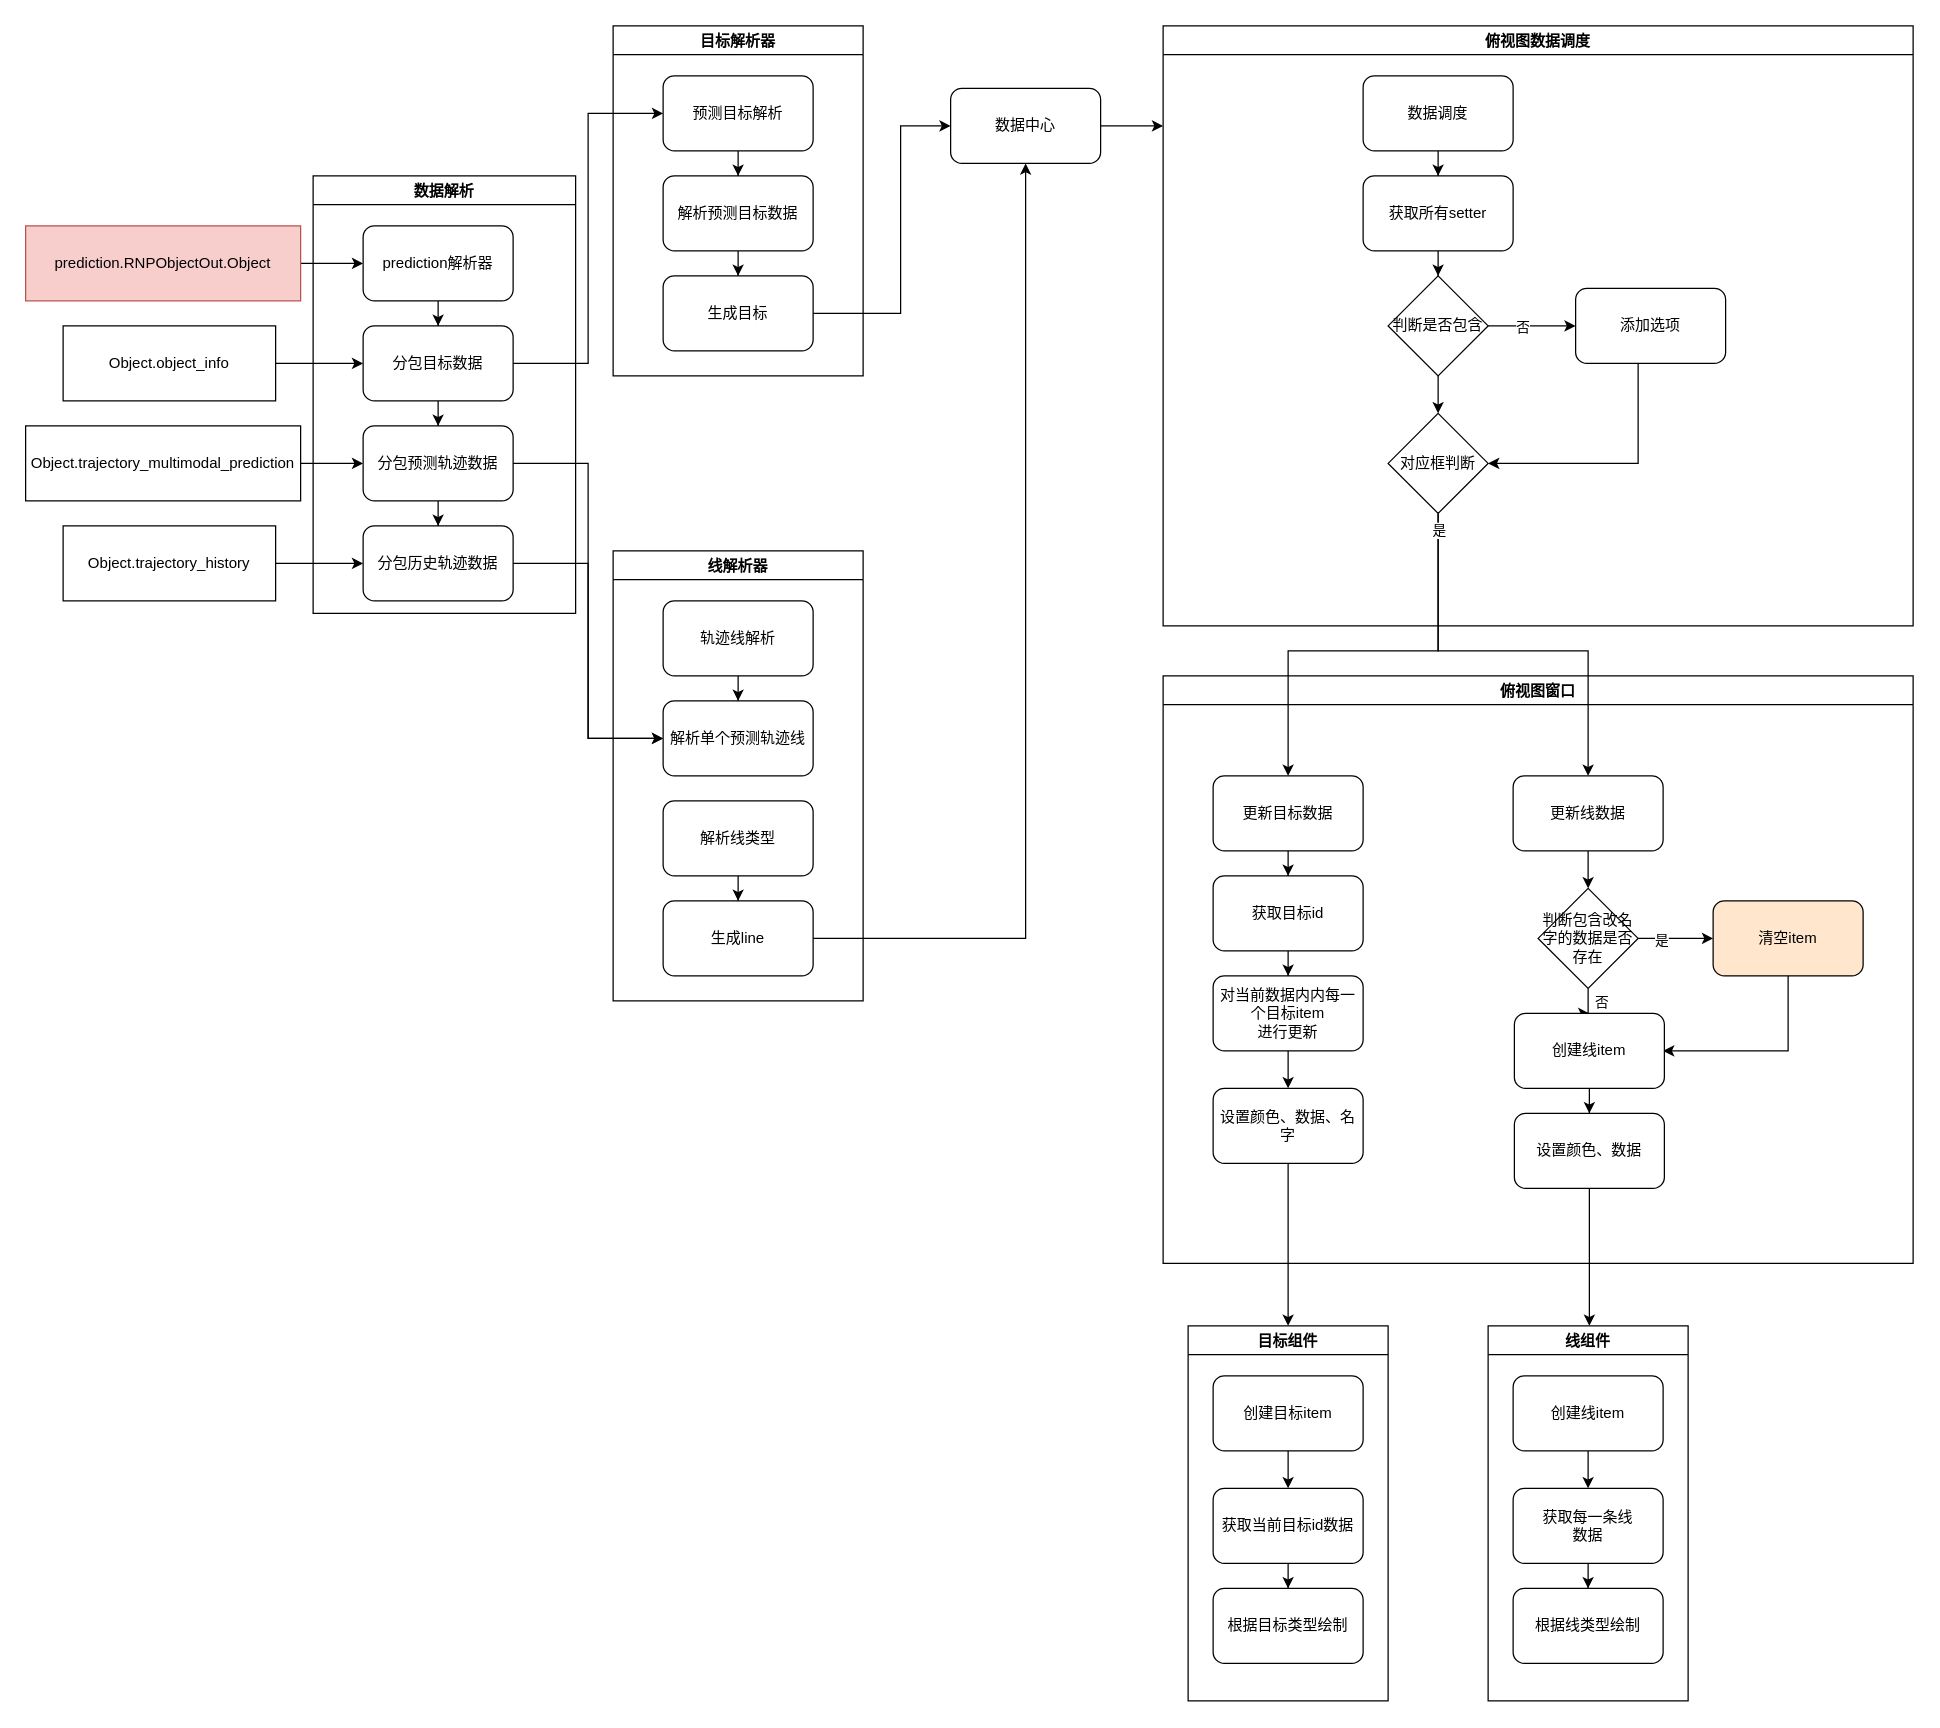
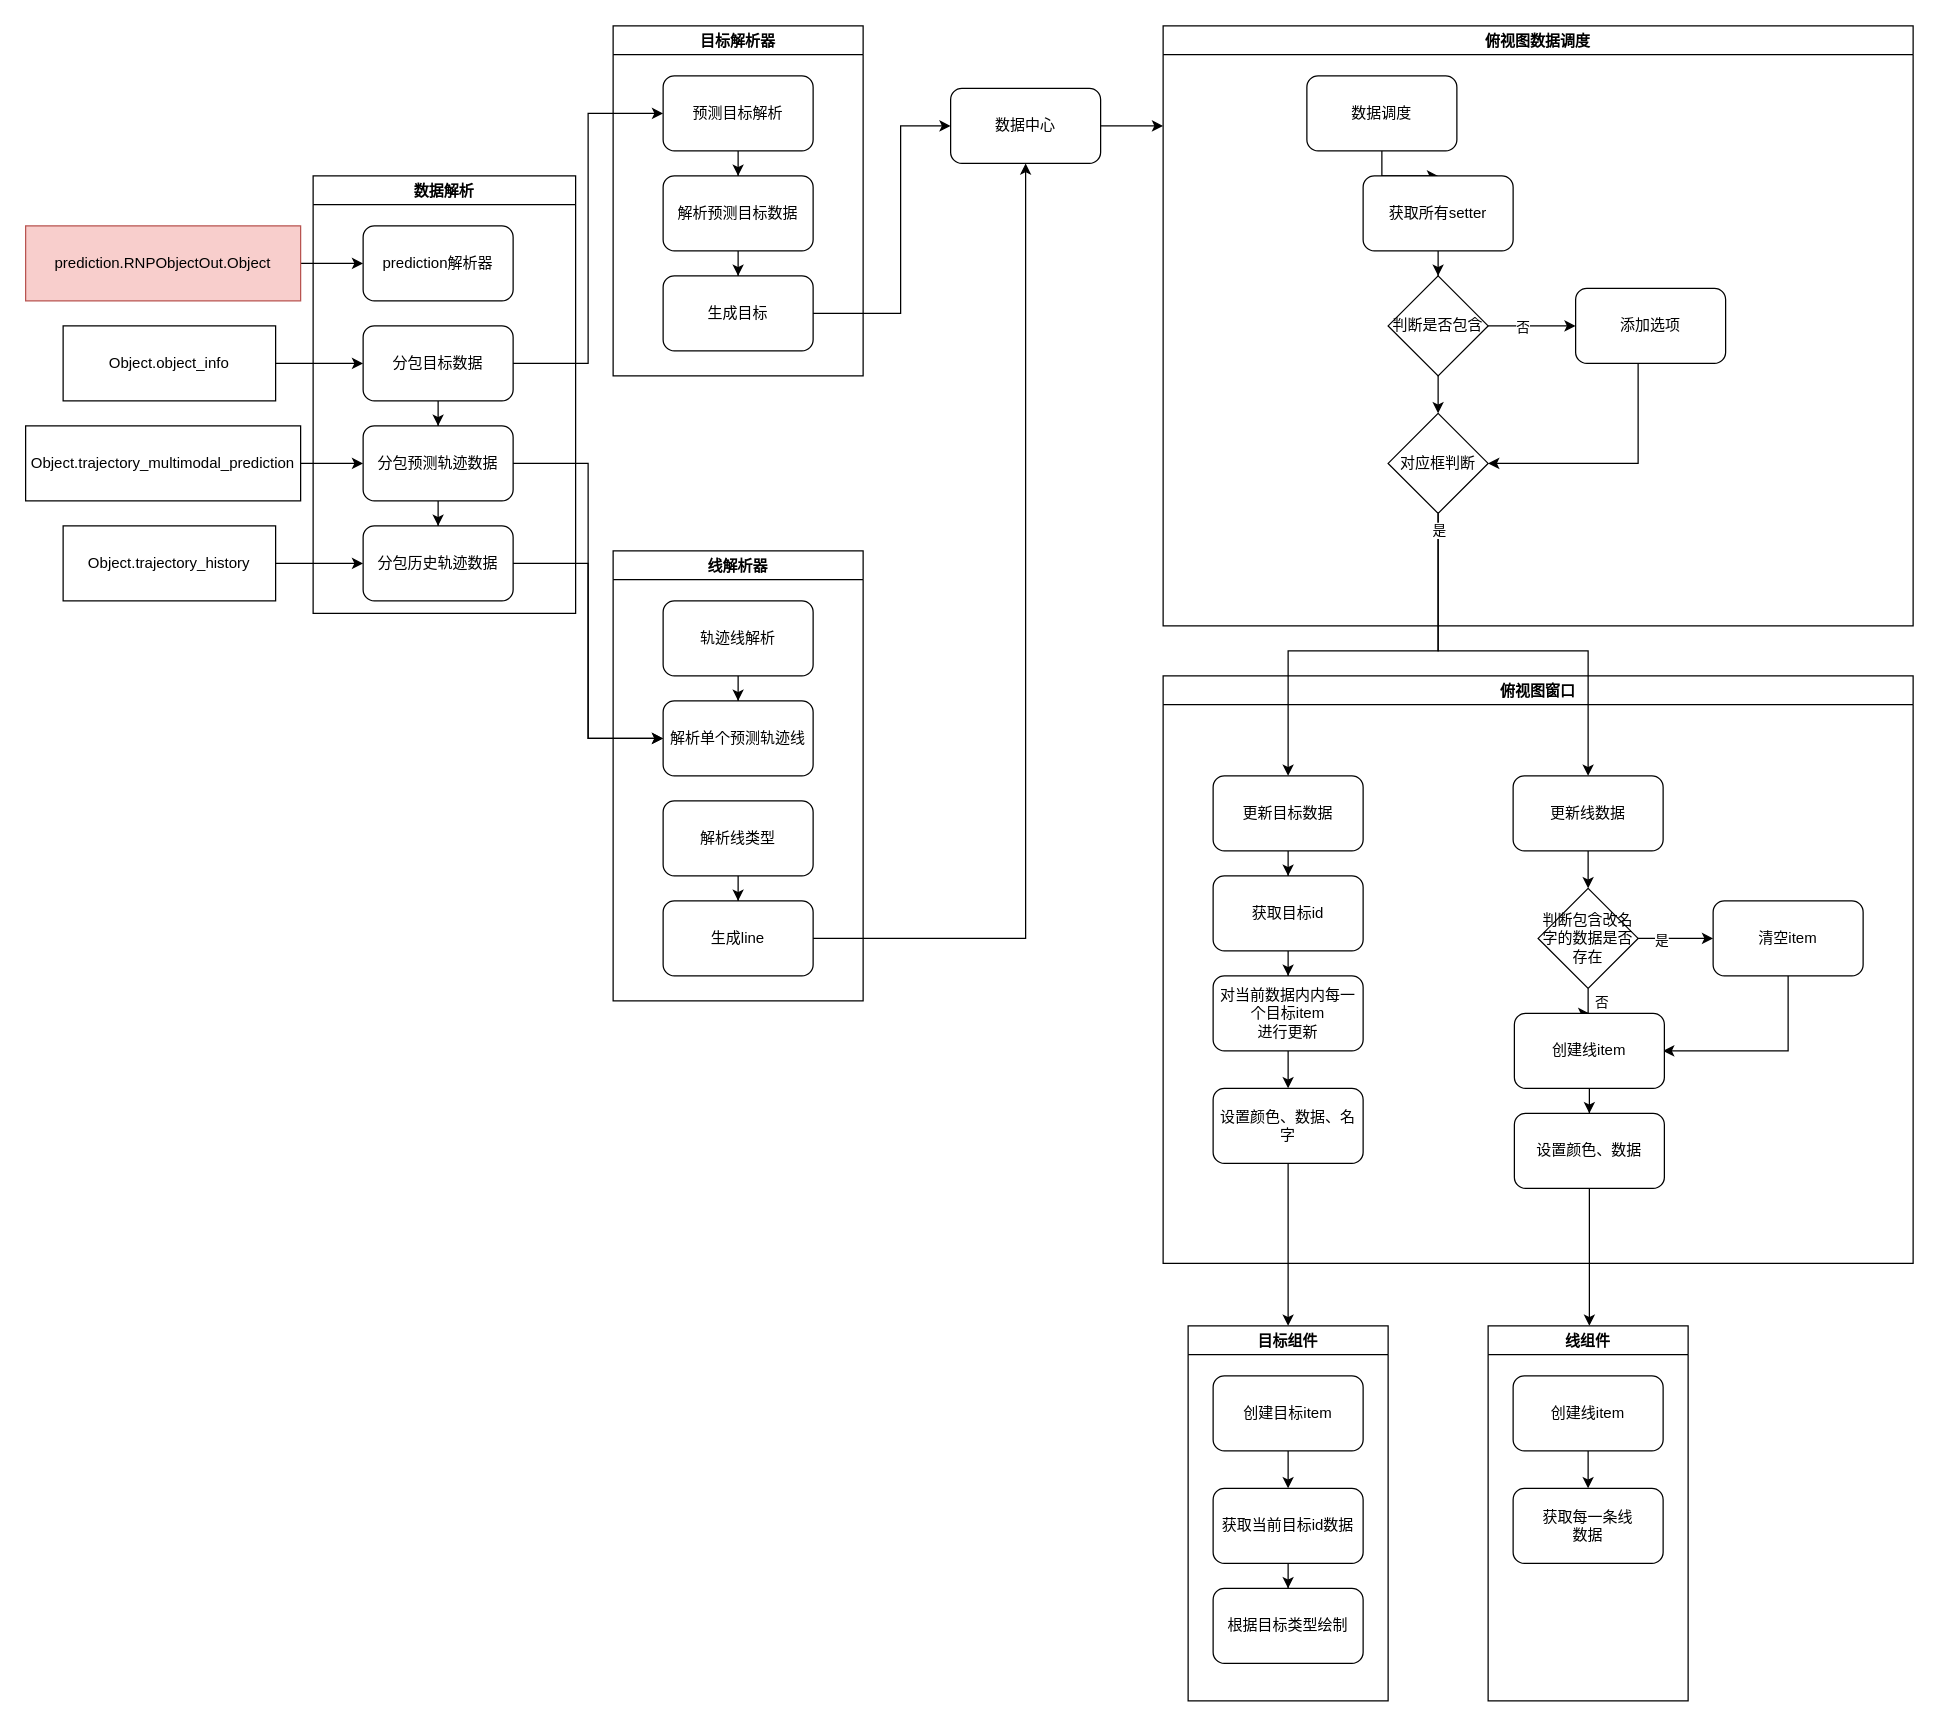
(1438, 113) -> (1382, 113)
(438, 318) -> none
(1788, 938) -> (1788, 938)
(1588, 1580) -> none
(1588, 1626) -> none
